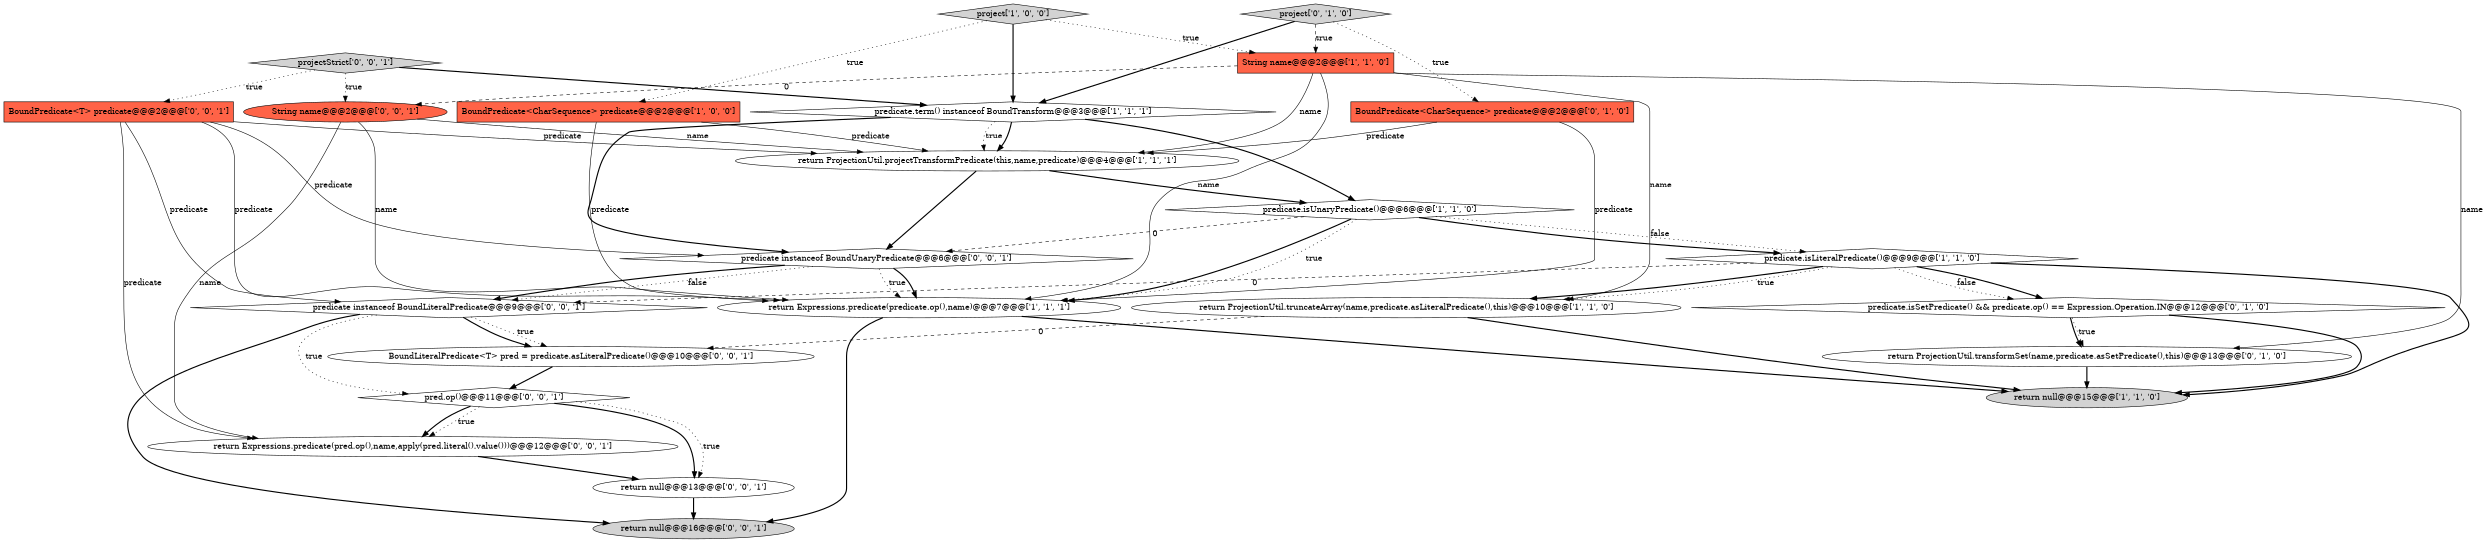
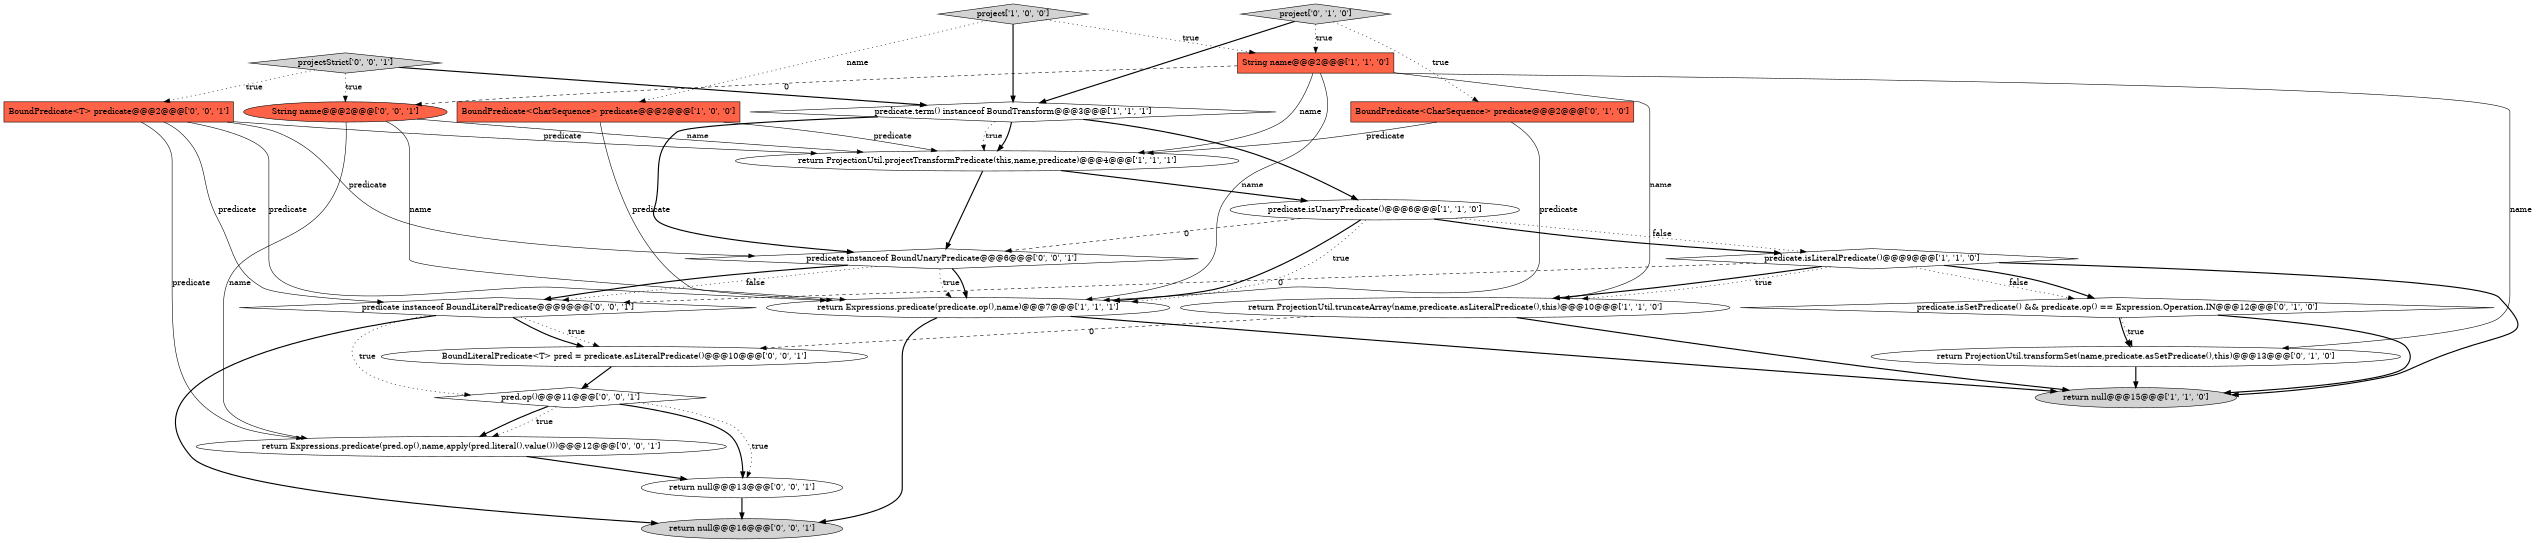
(1316, 36) -> (1316, 36)
(855, 63) -> (858, 63)
(1370, 210) -> (1375, 210)
